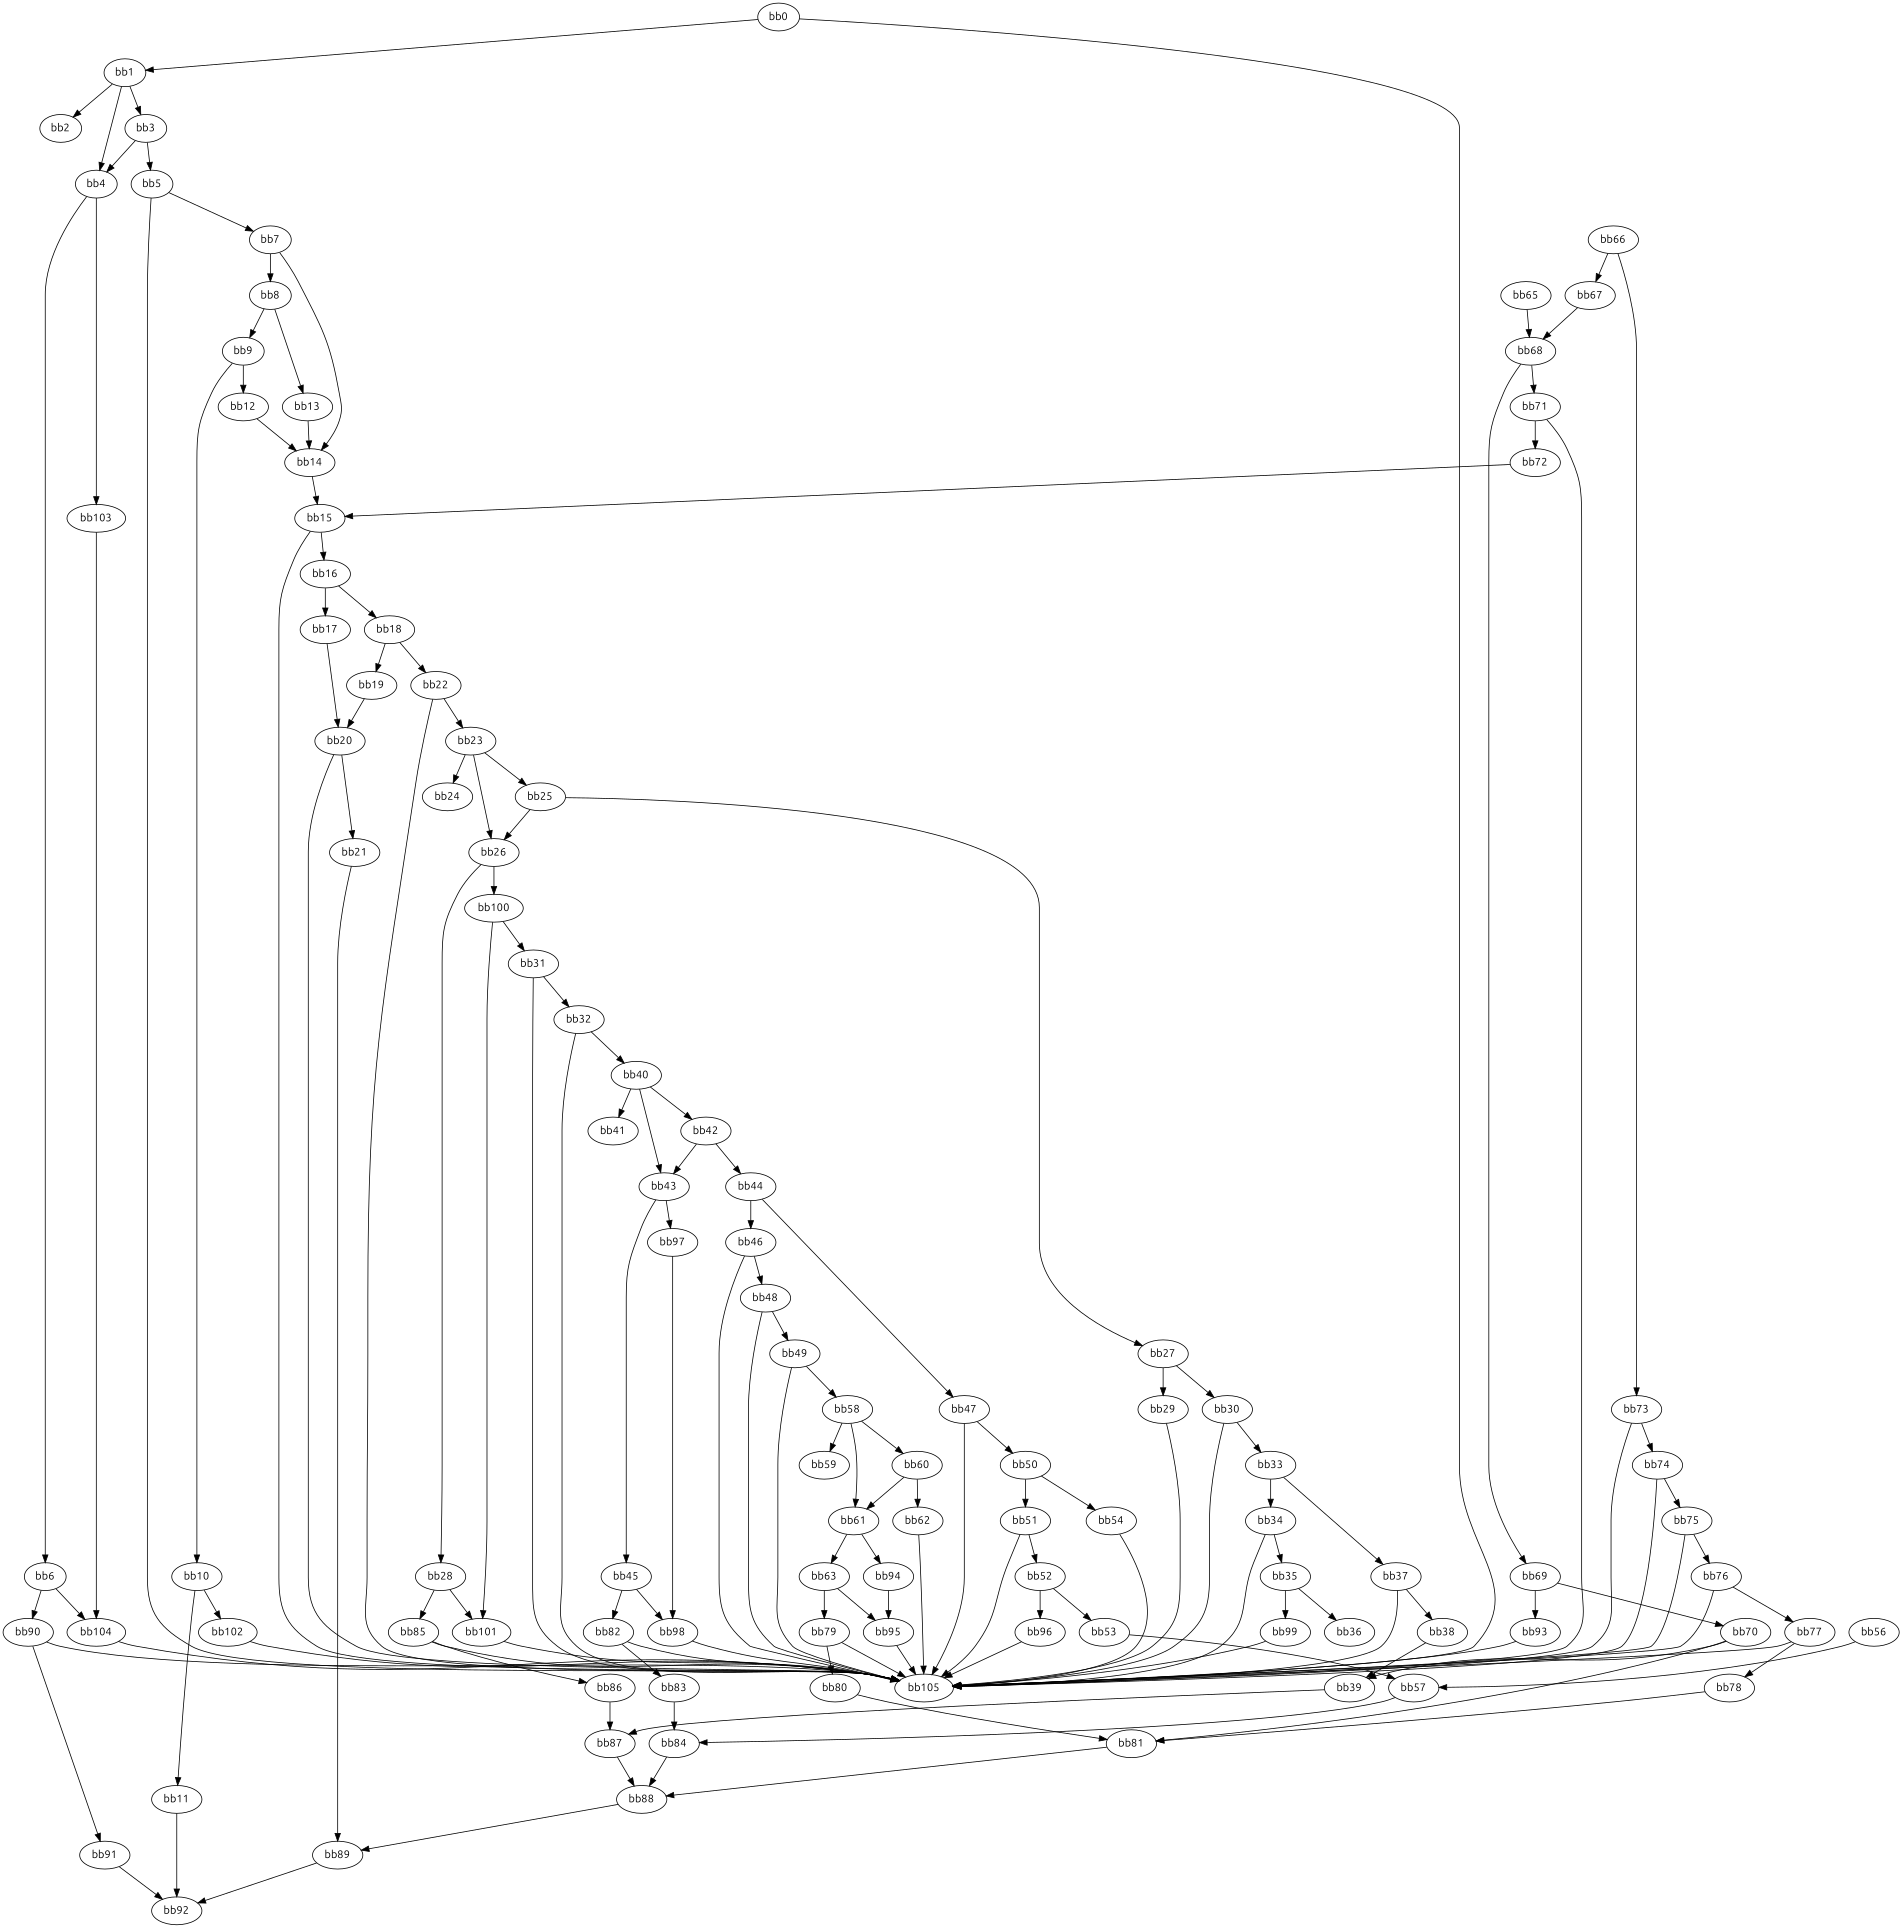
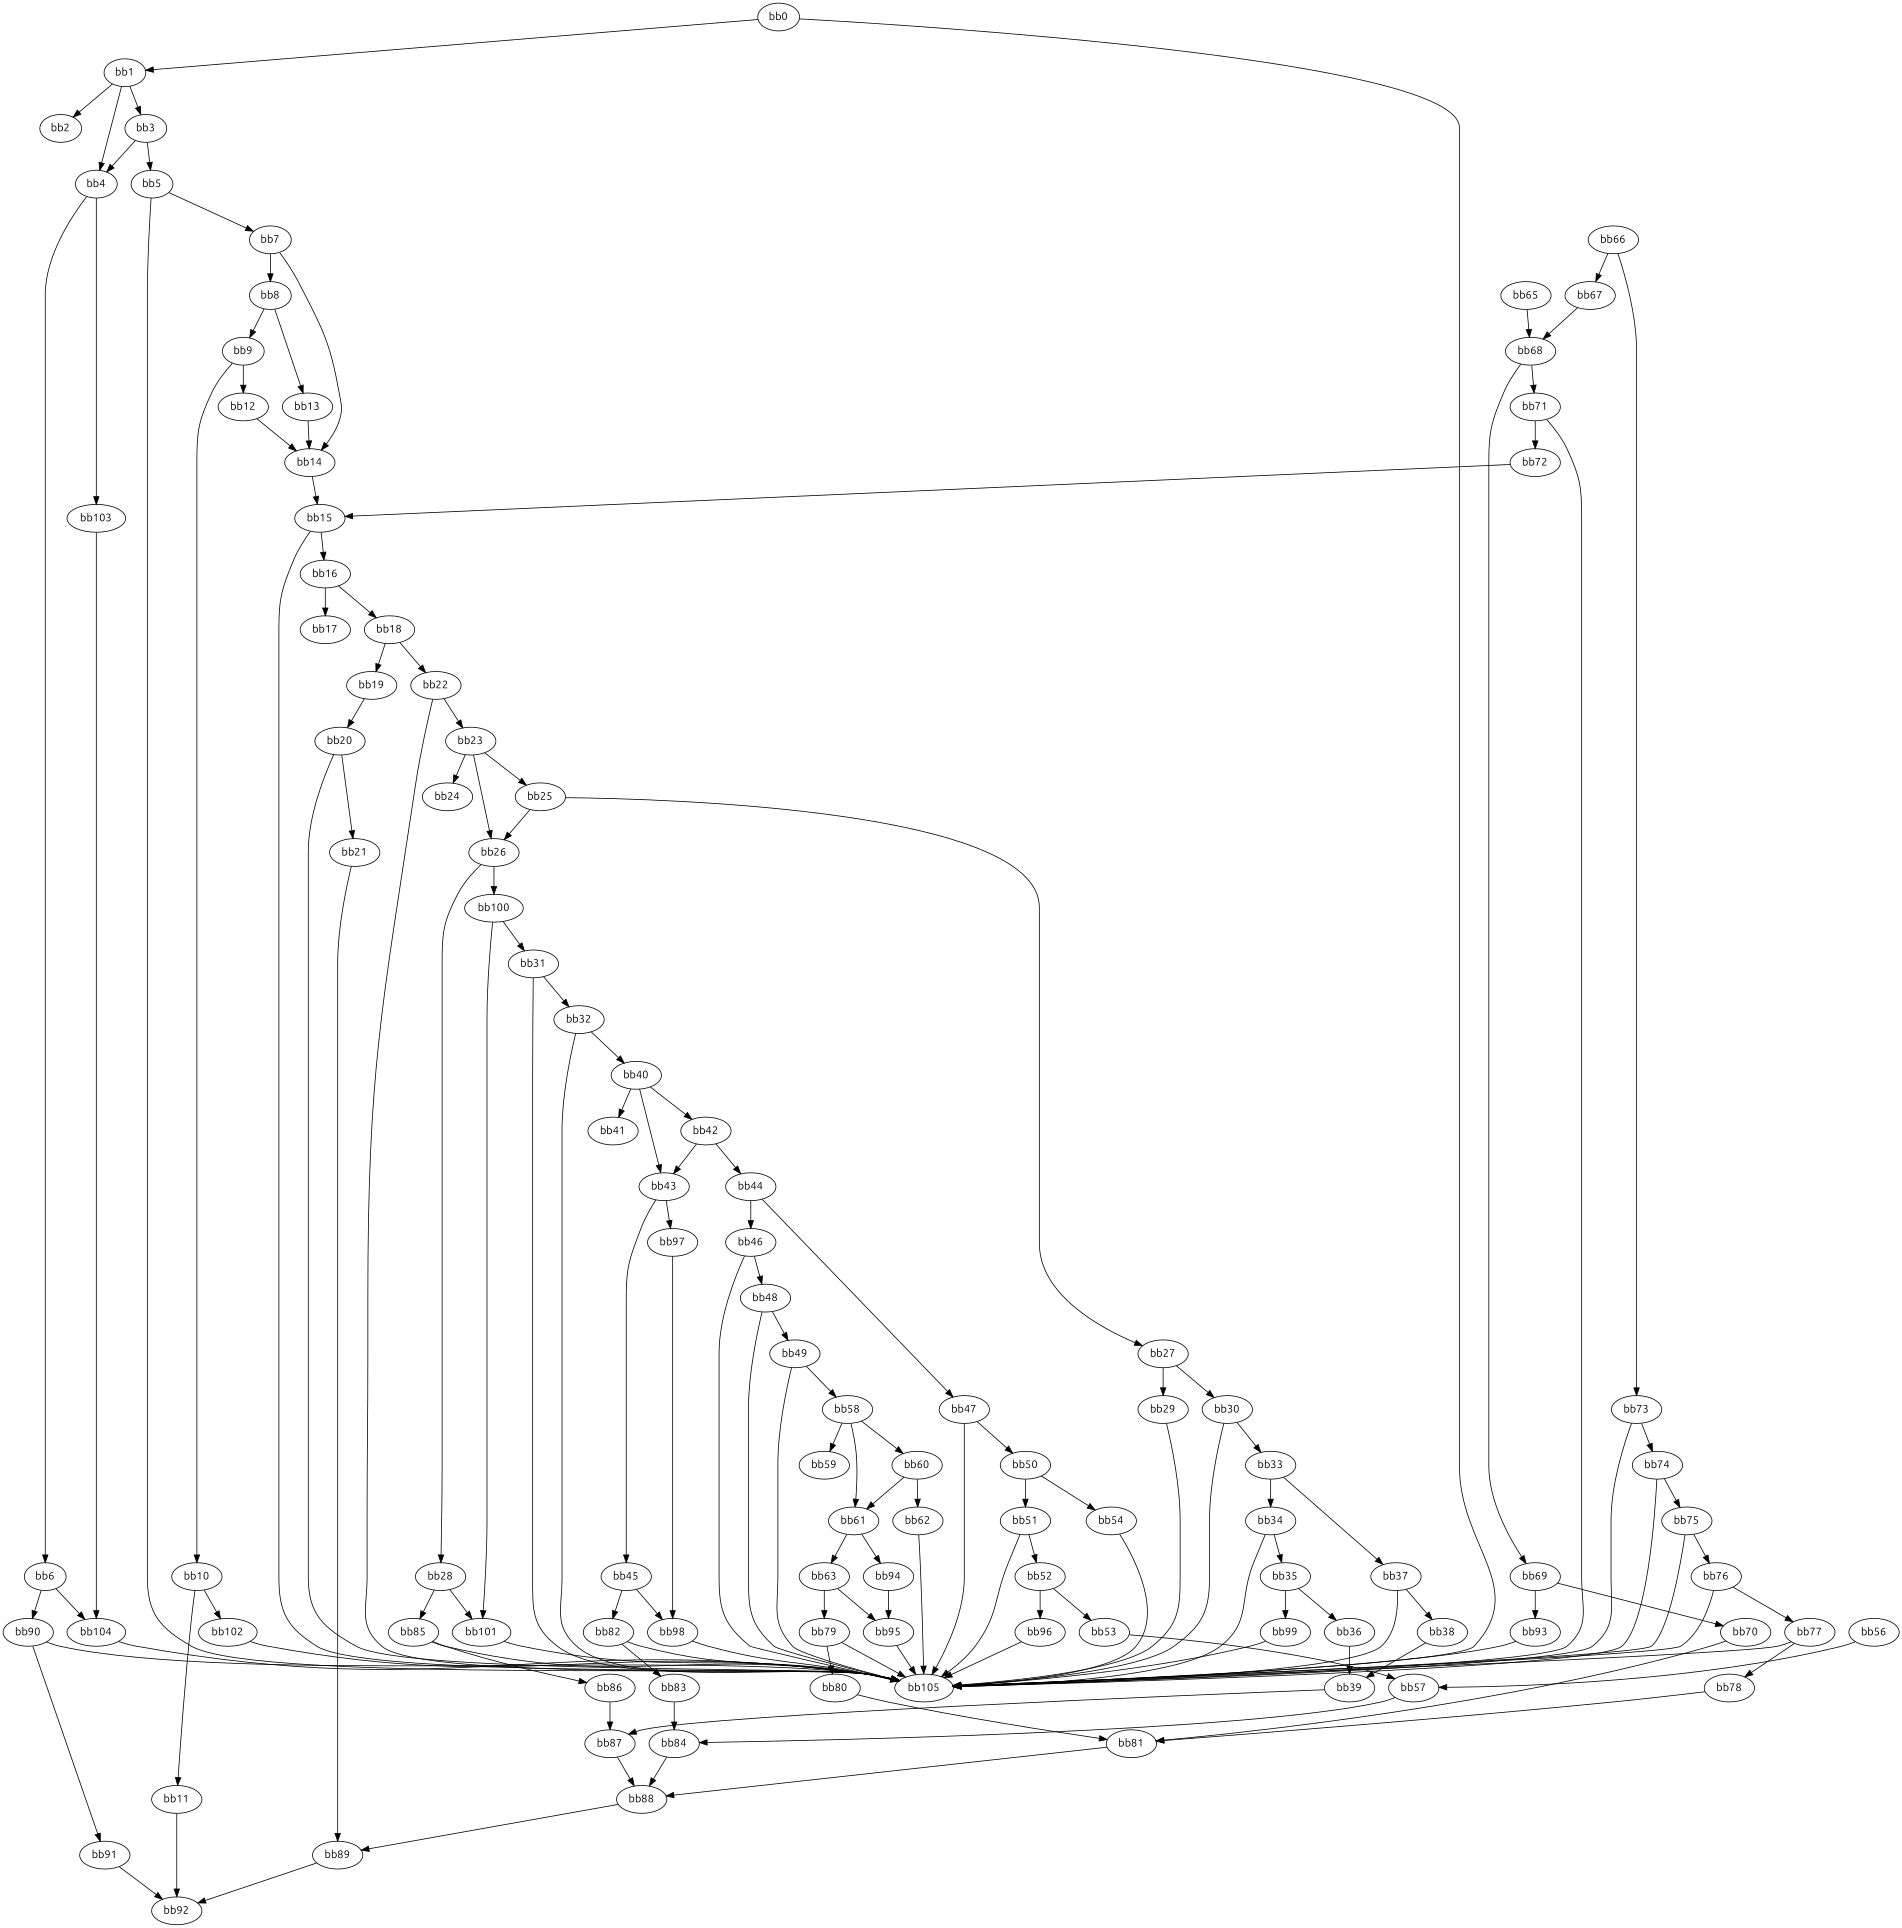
(332, 681) -> none
(1551, 1659) -> (1350, 1652)
